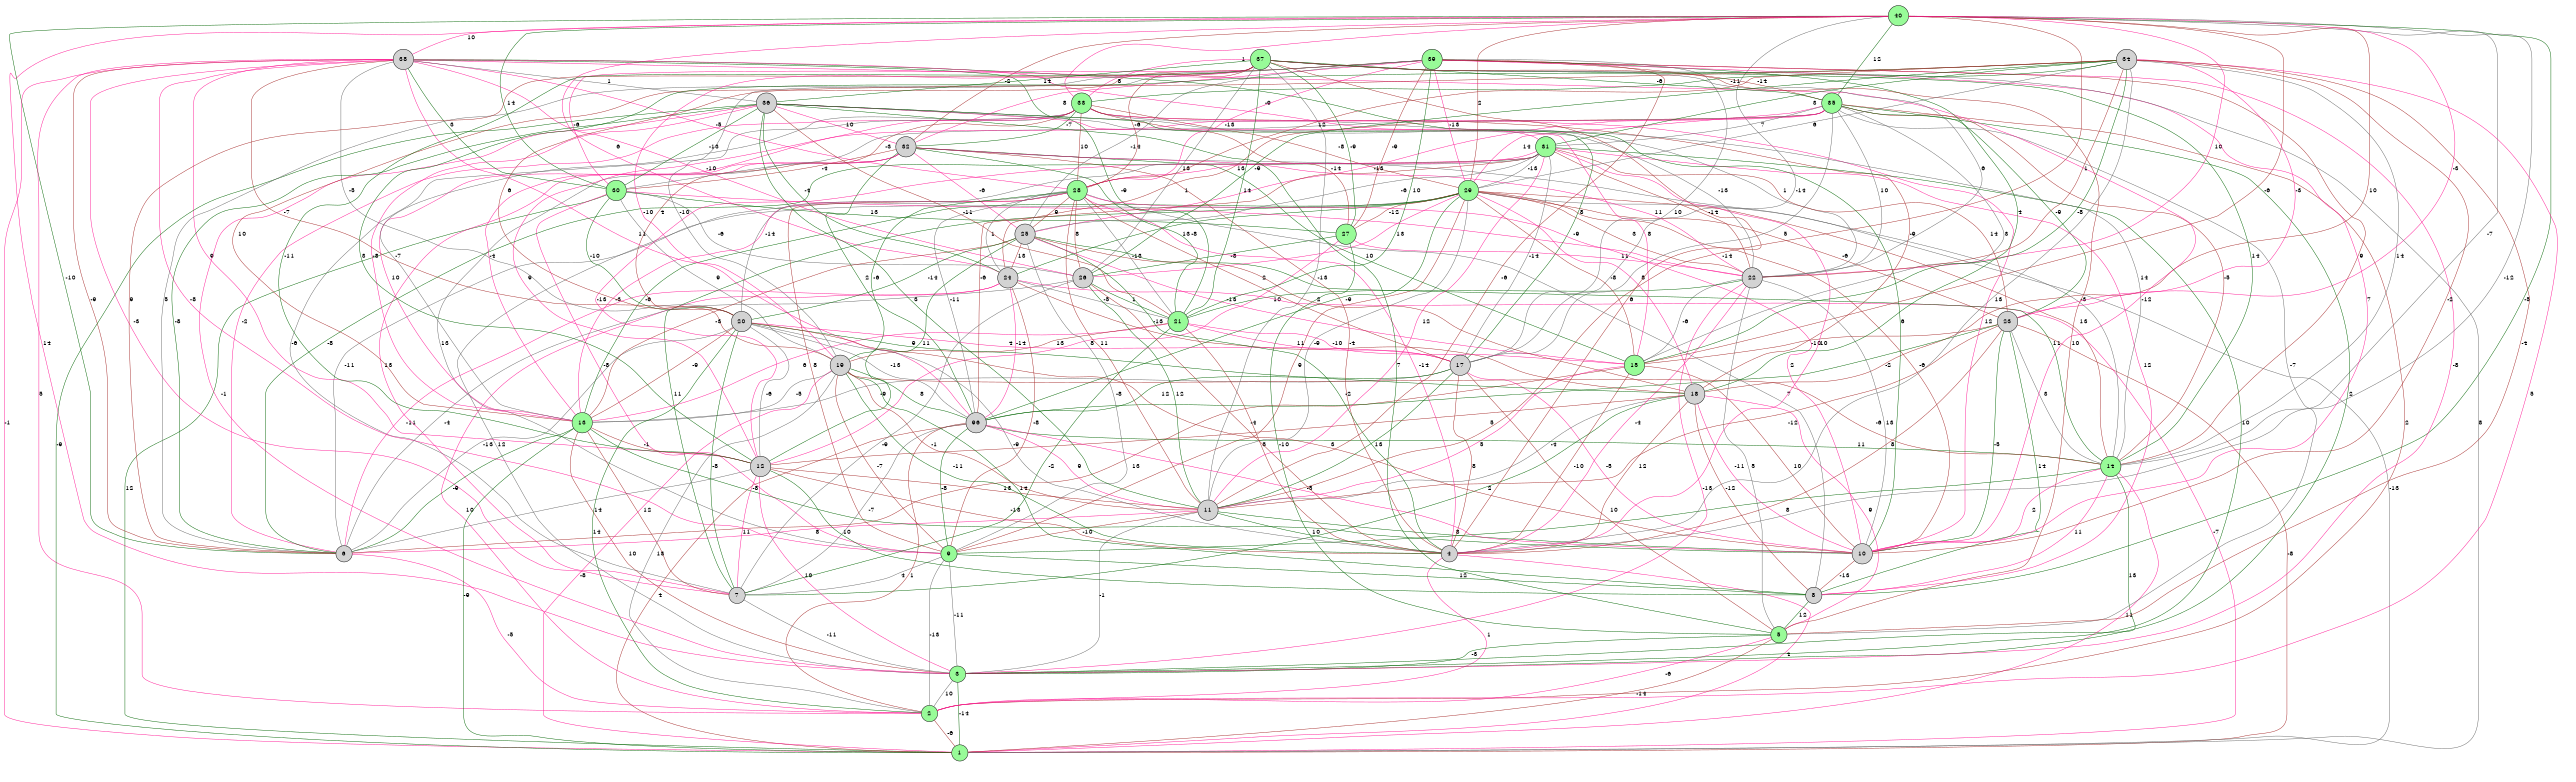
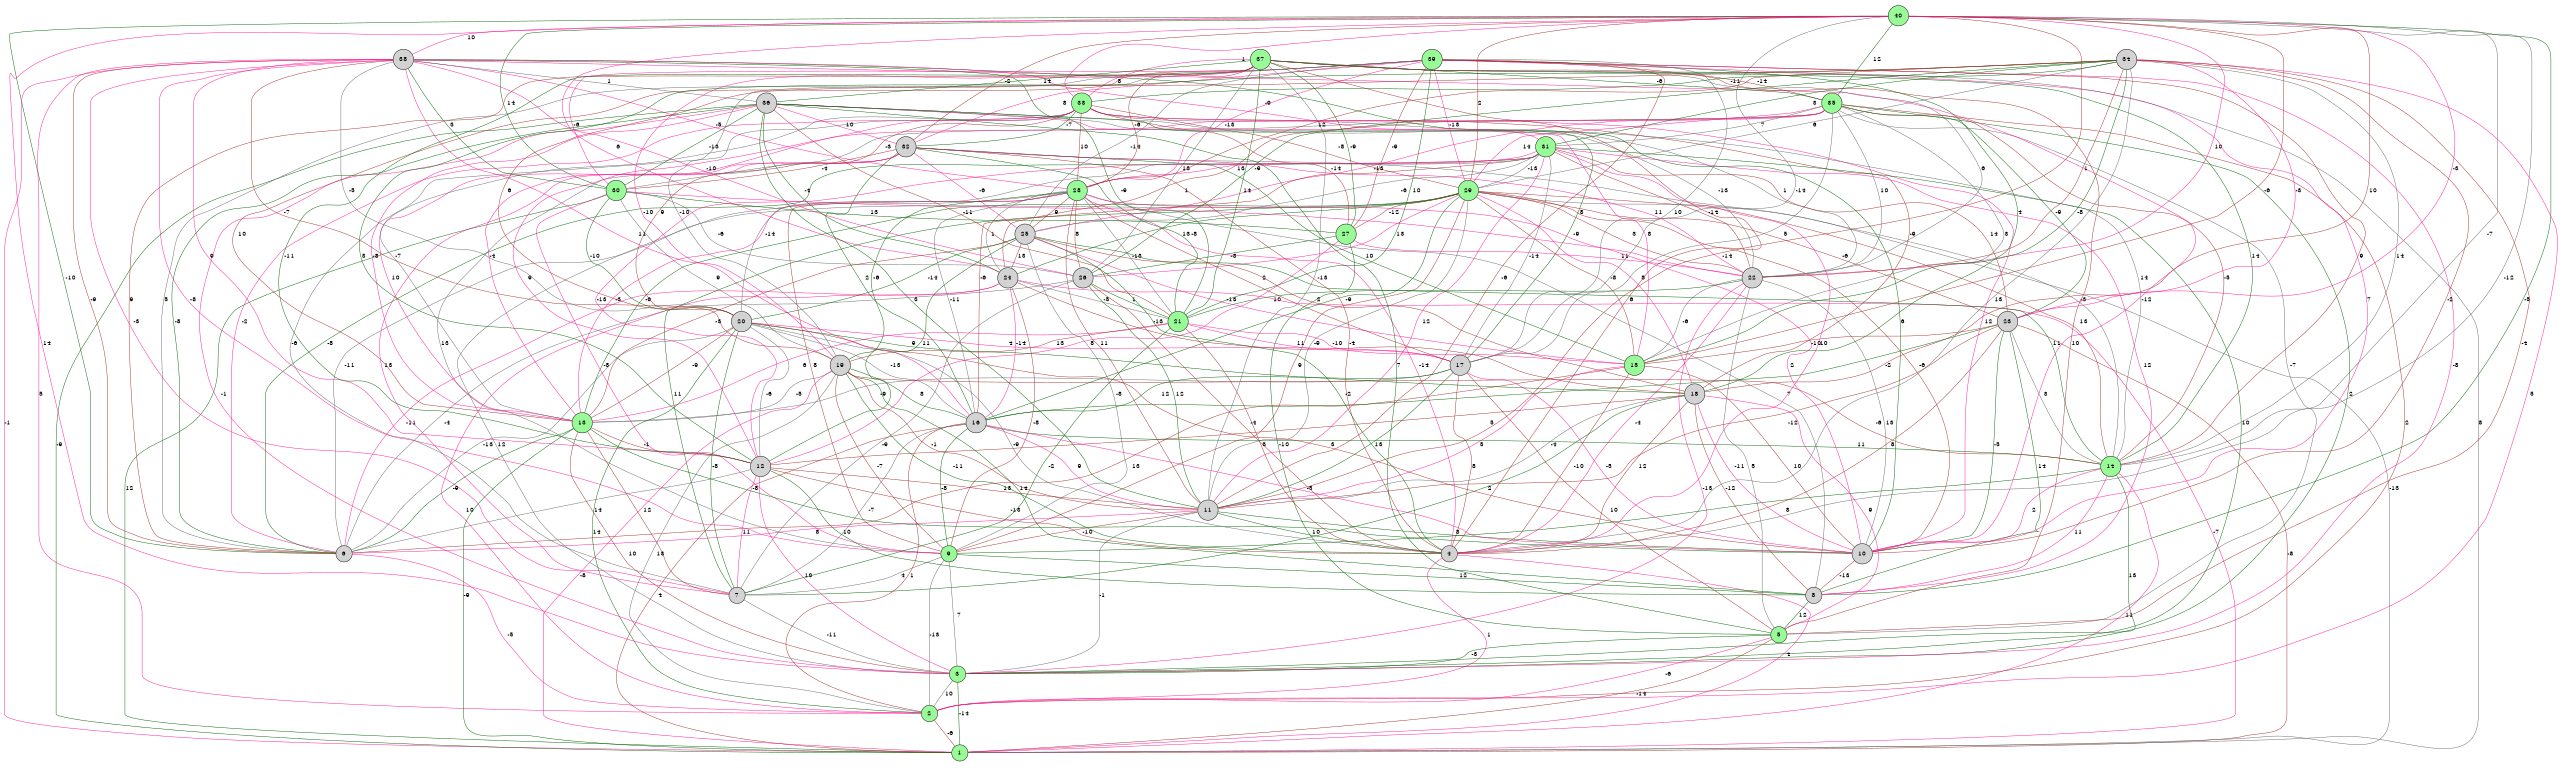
(663, 212) -> (663, 212)
(976, 423) -> (976, 423)
(959, 615) -> (959, 615)
